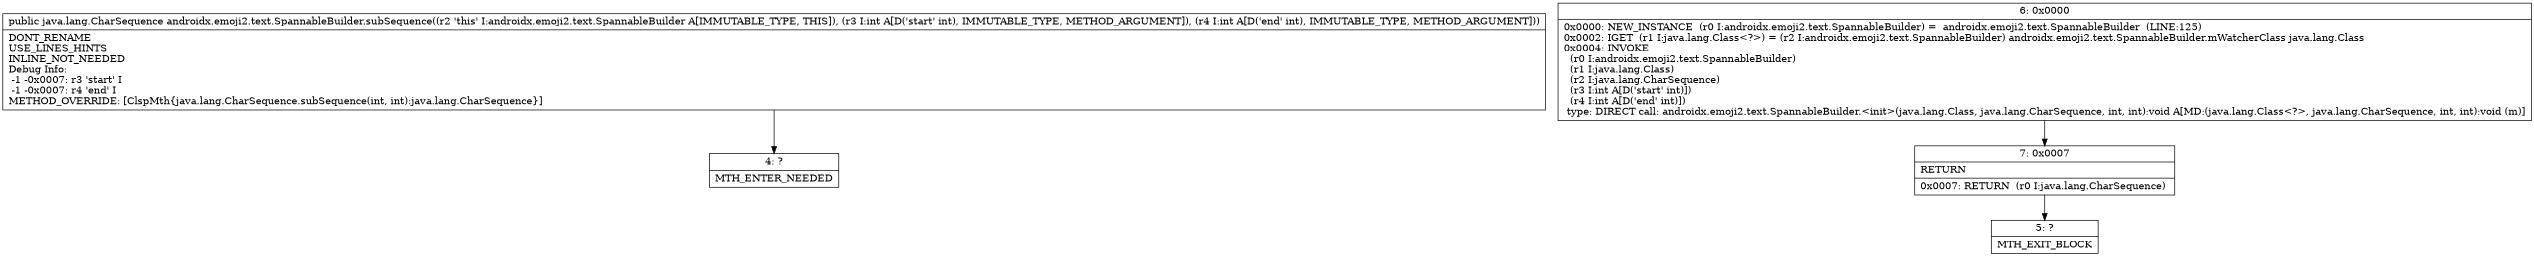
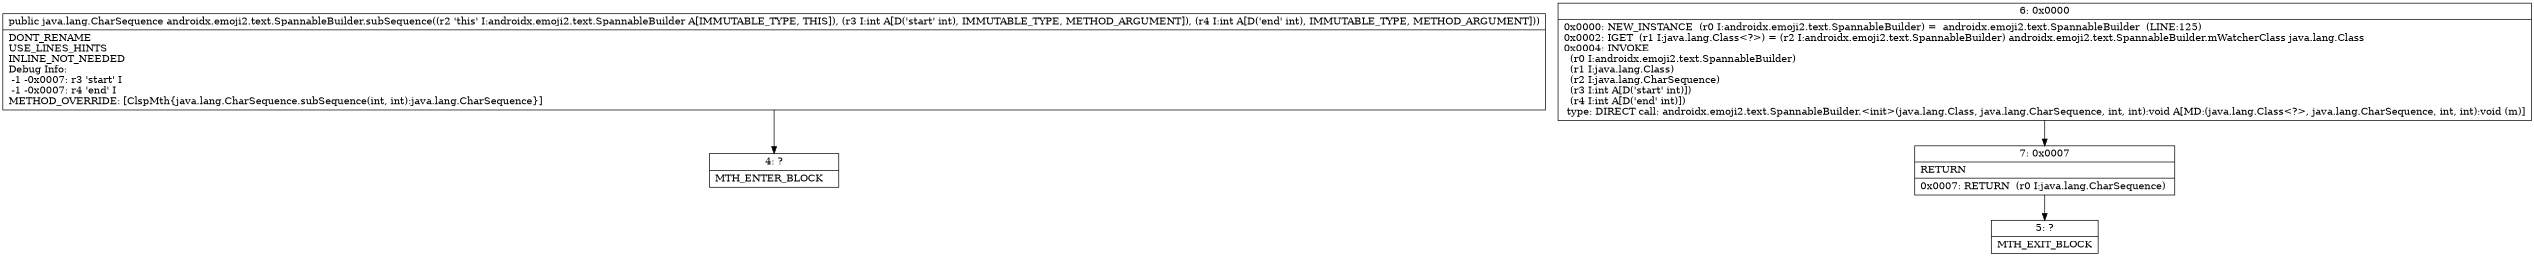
(774, 179) -> (769, 179)
